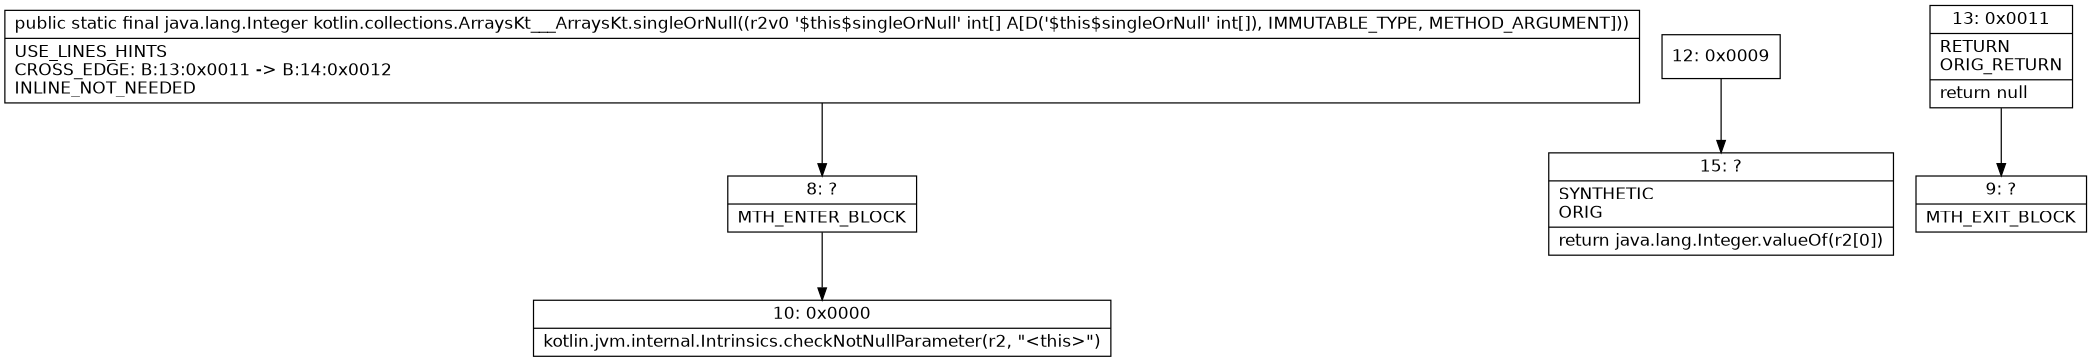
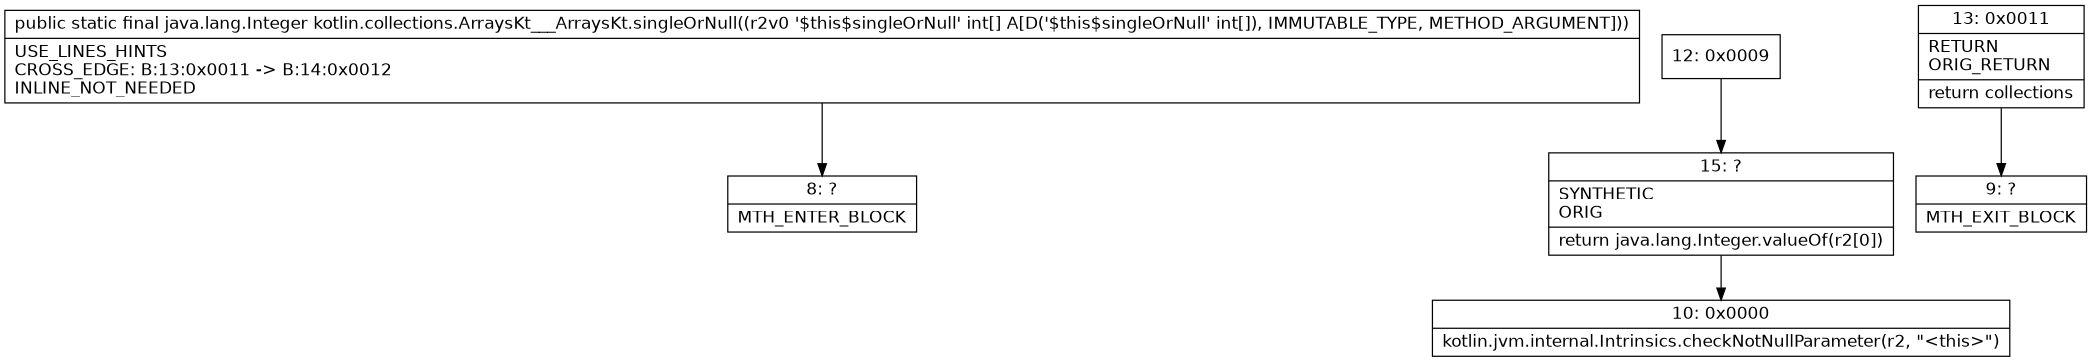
(1984, 93) -> (2001, 93)
(822, 260) -> (1721, 272)
